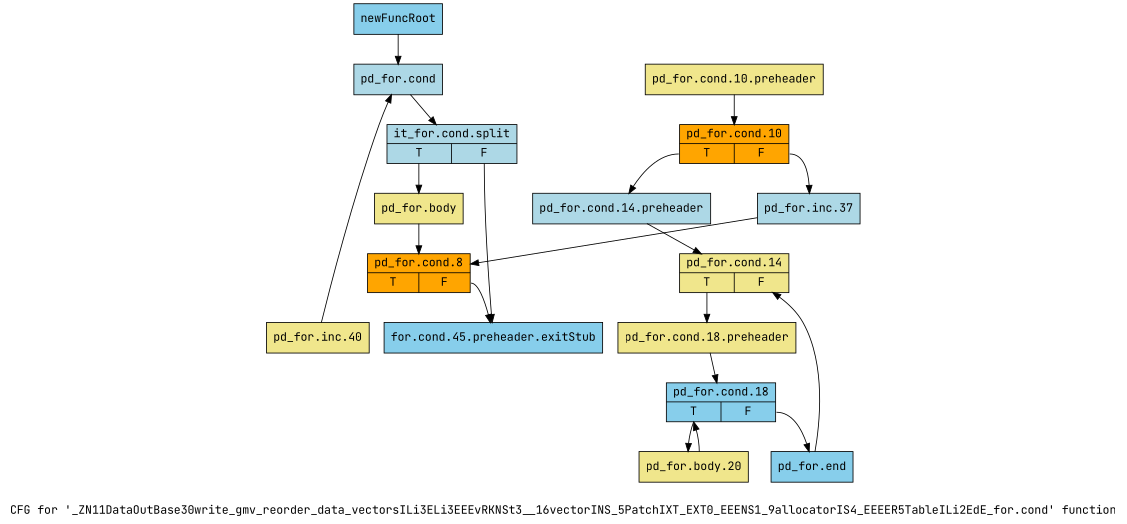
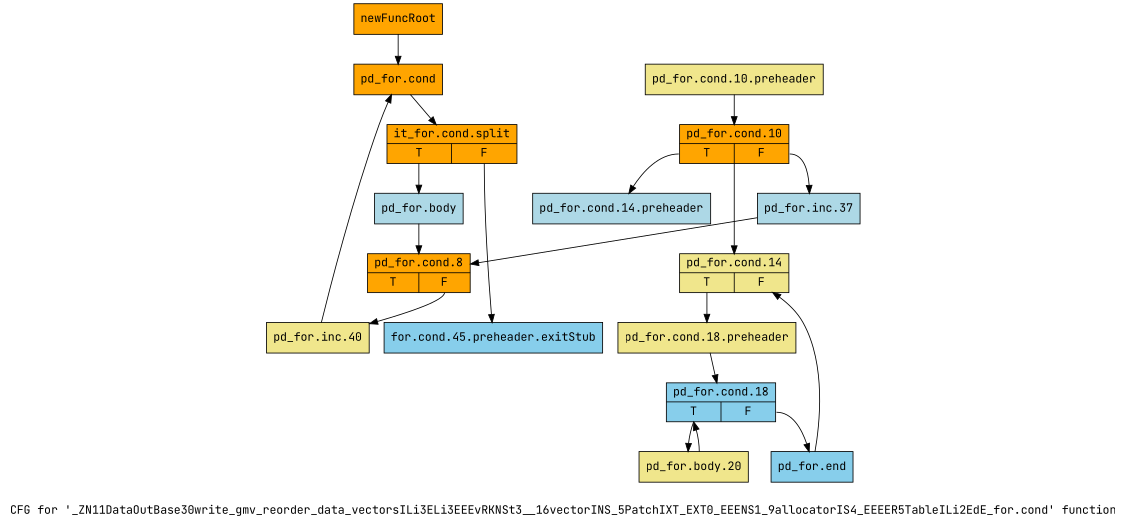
(398, 19) -> (398, 19)
(398, 79) -> (398, 79)
(452, 144) -> (452, 144)
(419, 209) -> (419, 209)
(671, 237) -> (734, 204)
(482, 297) -> (413, 310)
